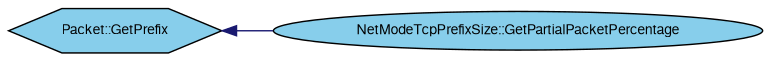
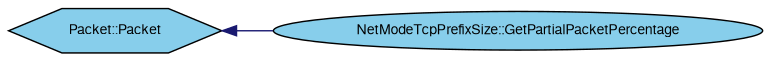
(115, 31) -> (115, 31)
